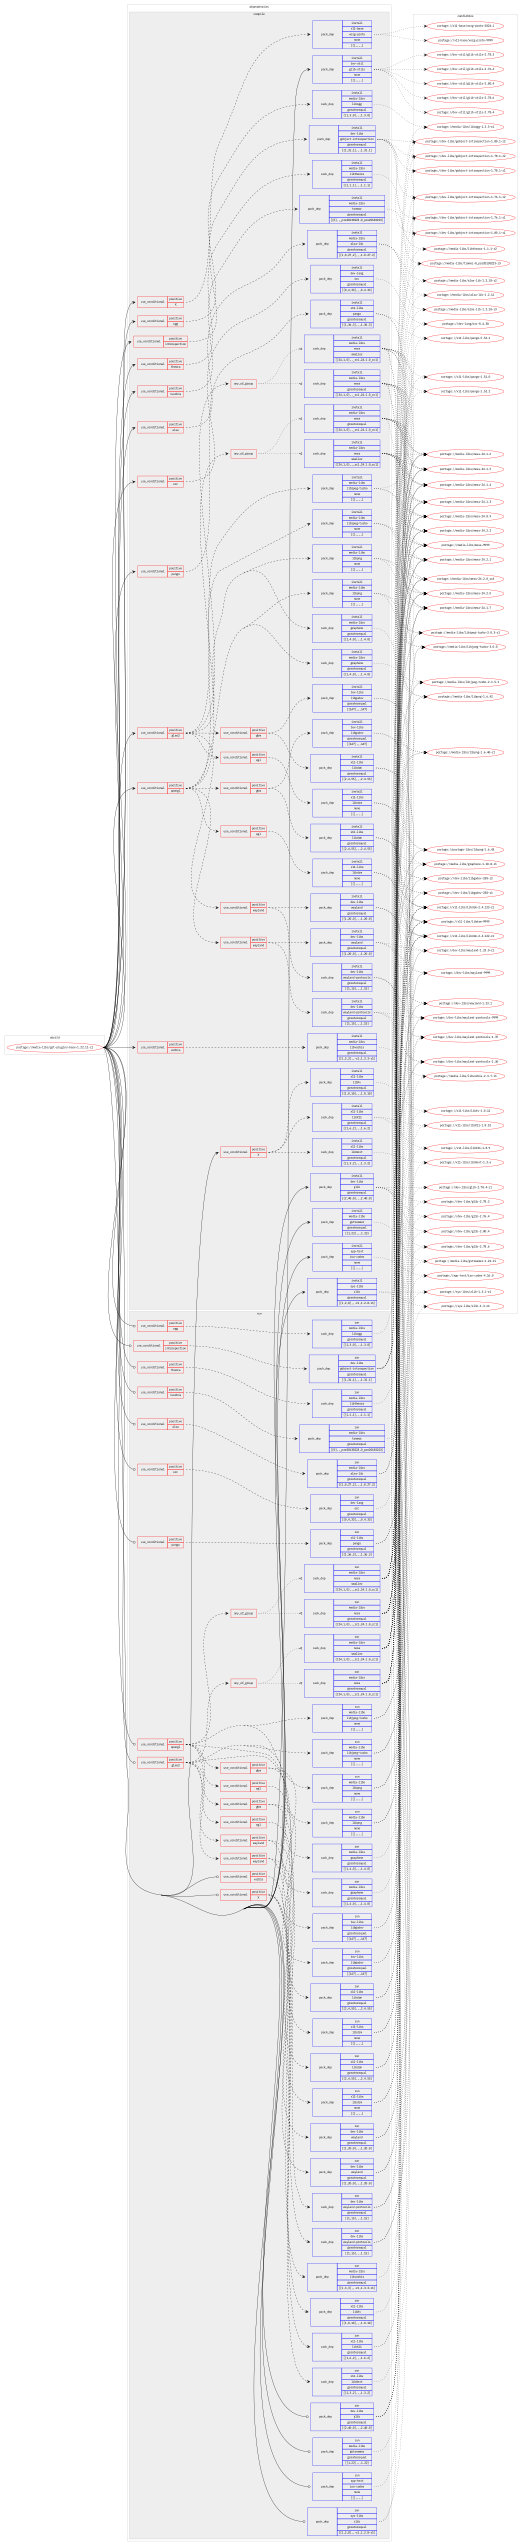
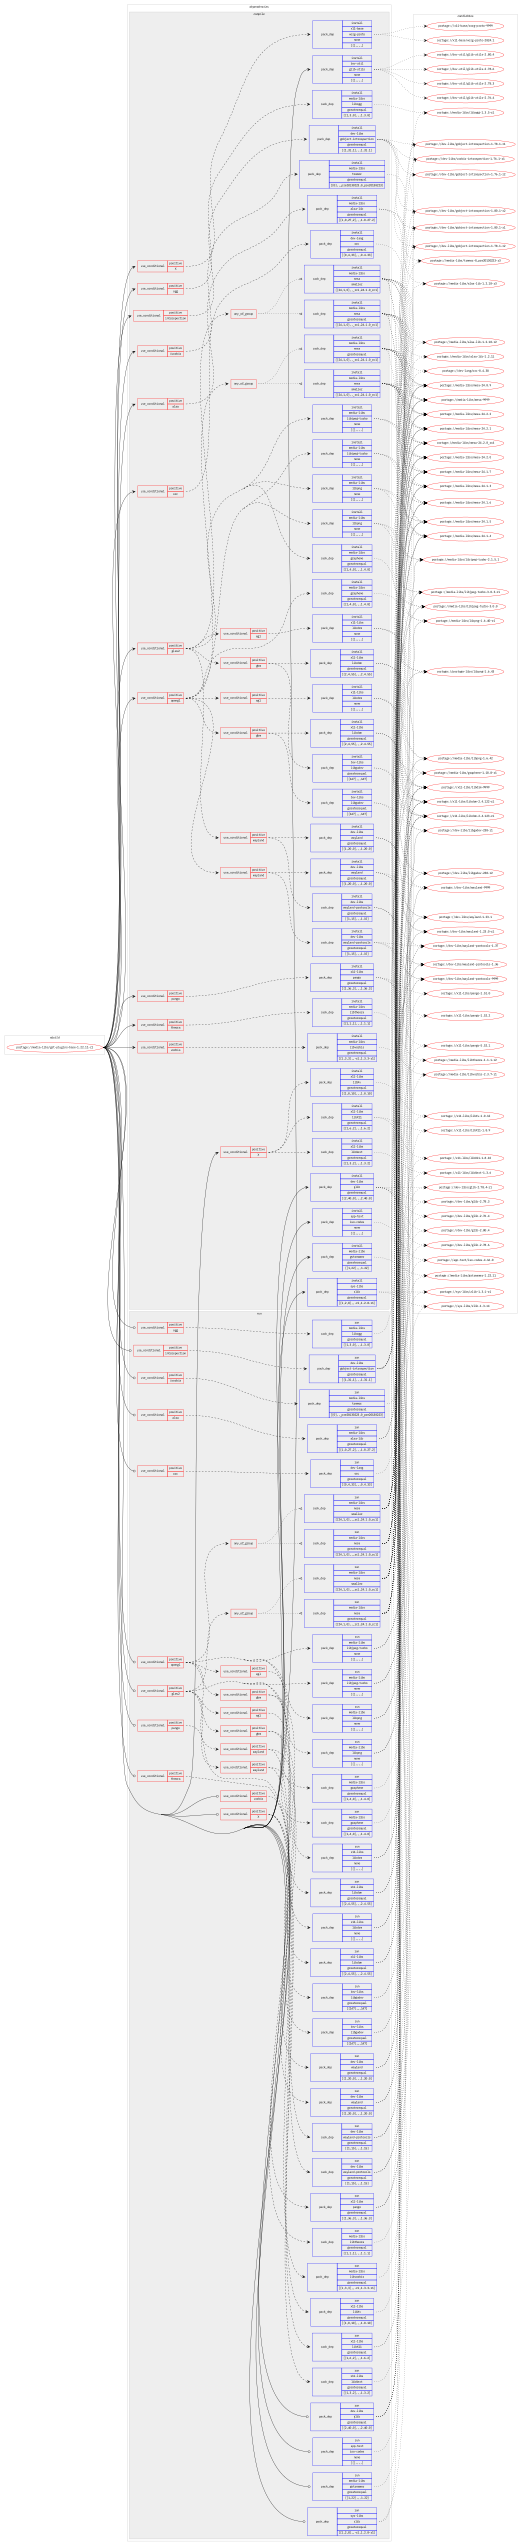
(466, 113) -> none
(466, 218) -> (466, 159)
